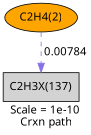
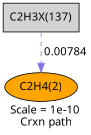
(41, 48) -> (41, 48)
